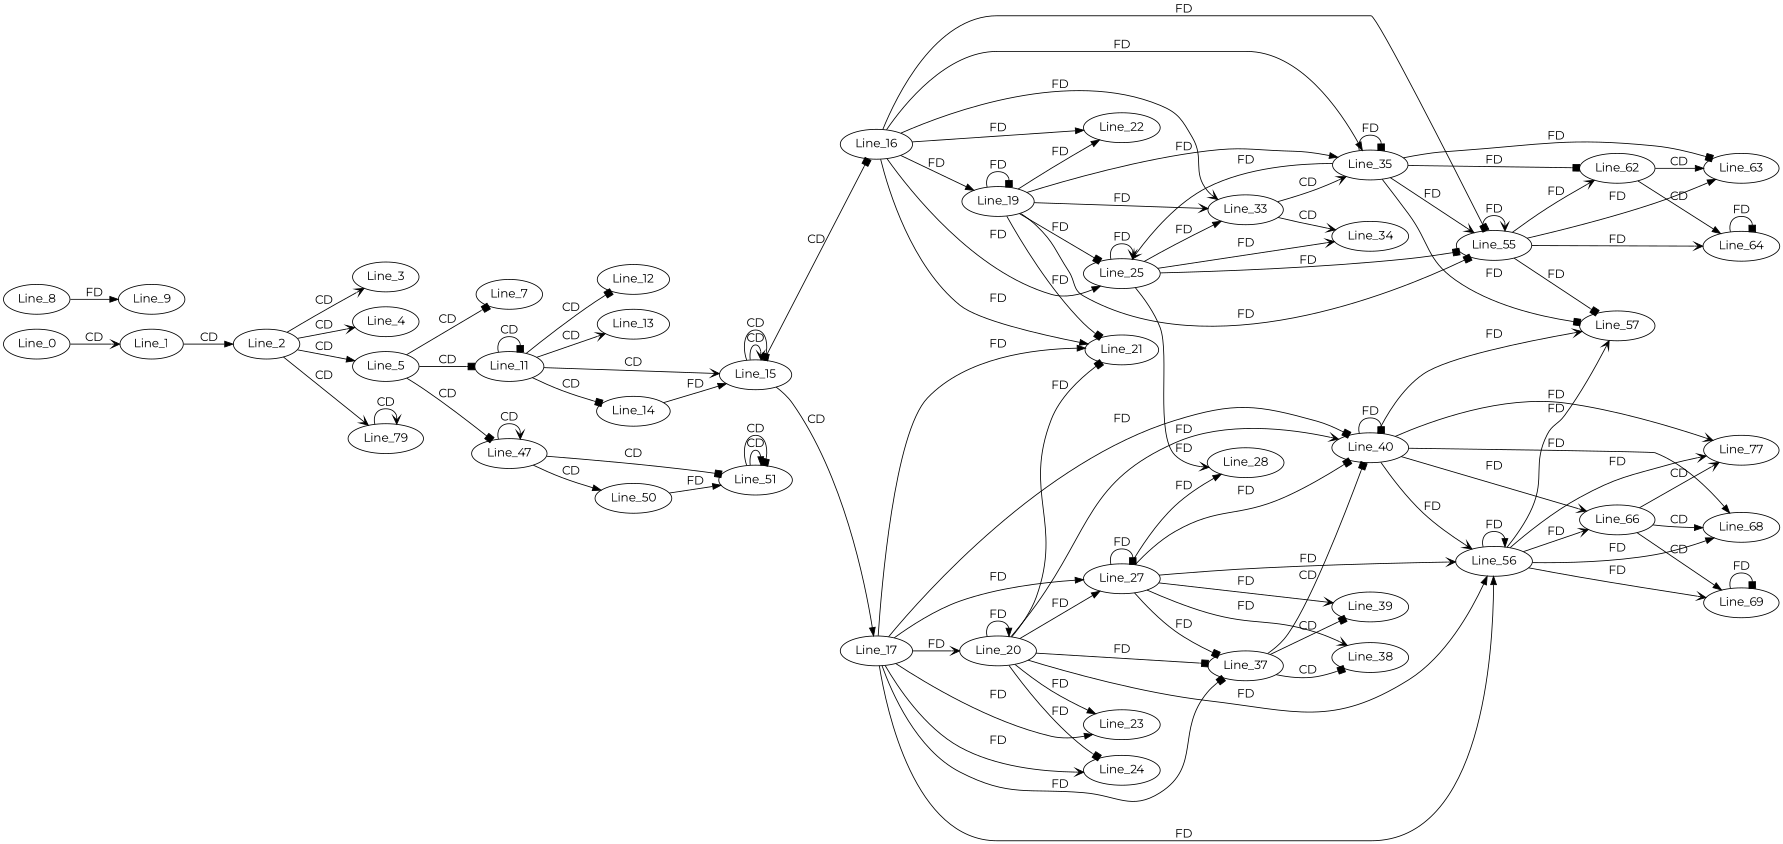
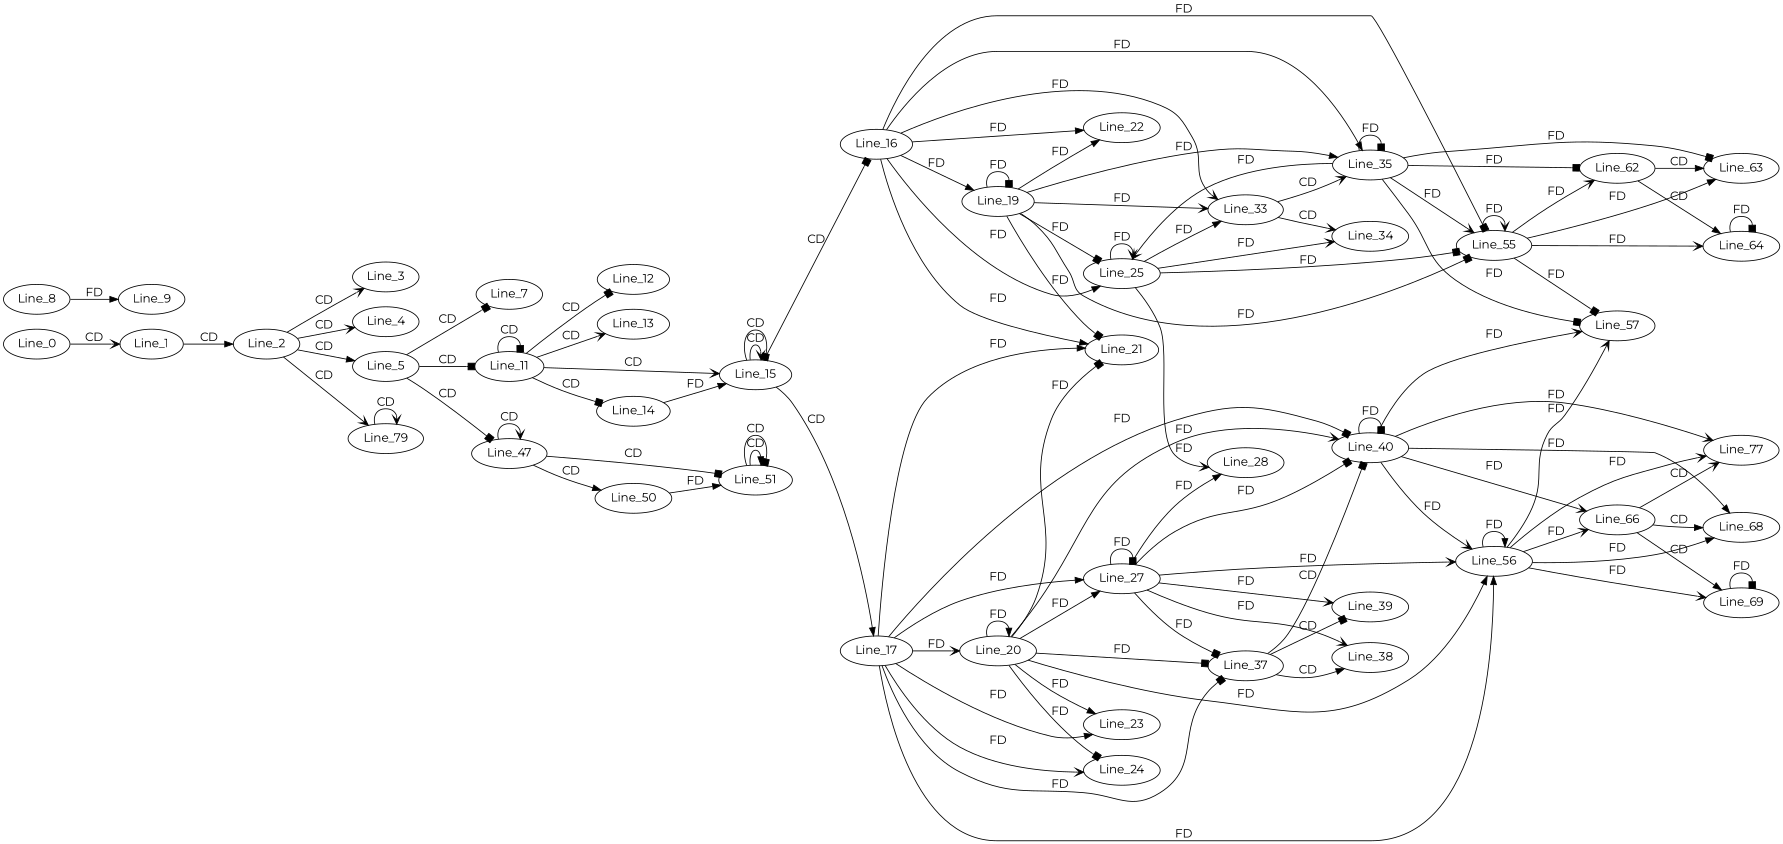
(1307, 678) -> (1307, 678)
